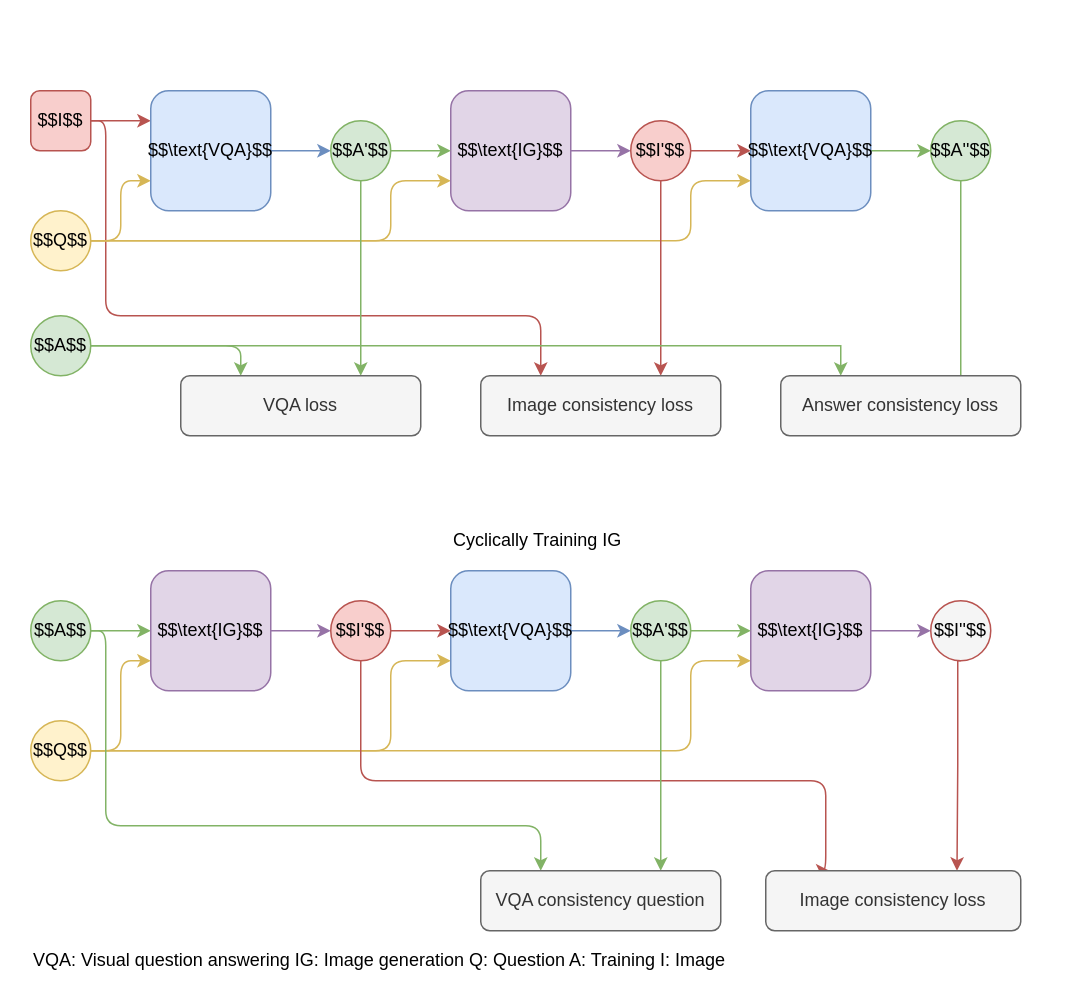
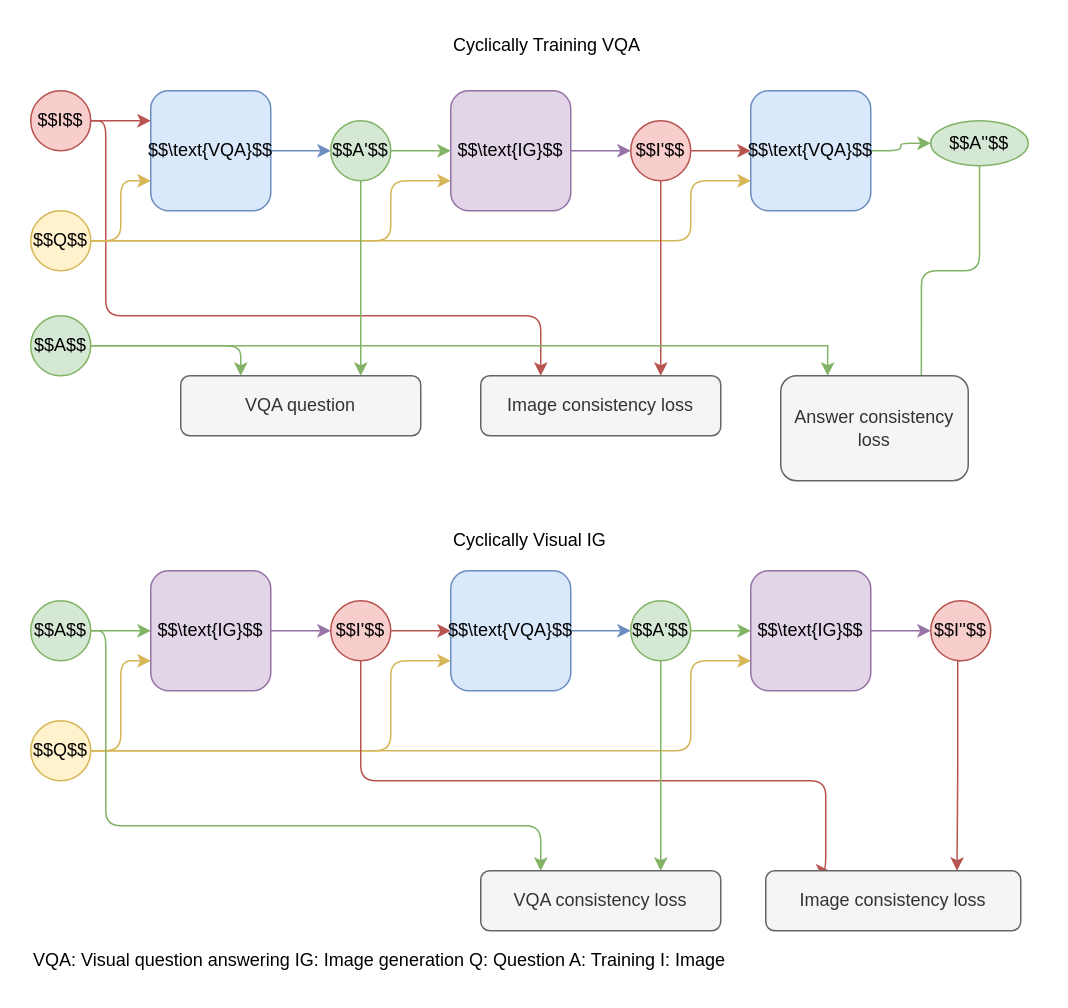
none -> (563, 46)
(61, 121) -> (61, 121)
(961, 151) -> (980, 143)
(301, 406) -> (301, 406)
(901, 406) -> (875, 428)
(548, 541) -> (538, 541)
(961, 631) -> (961, 631)
(601, 901) -> (601, 901)
